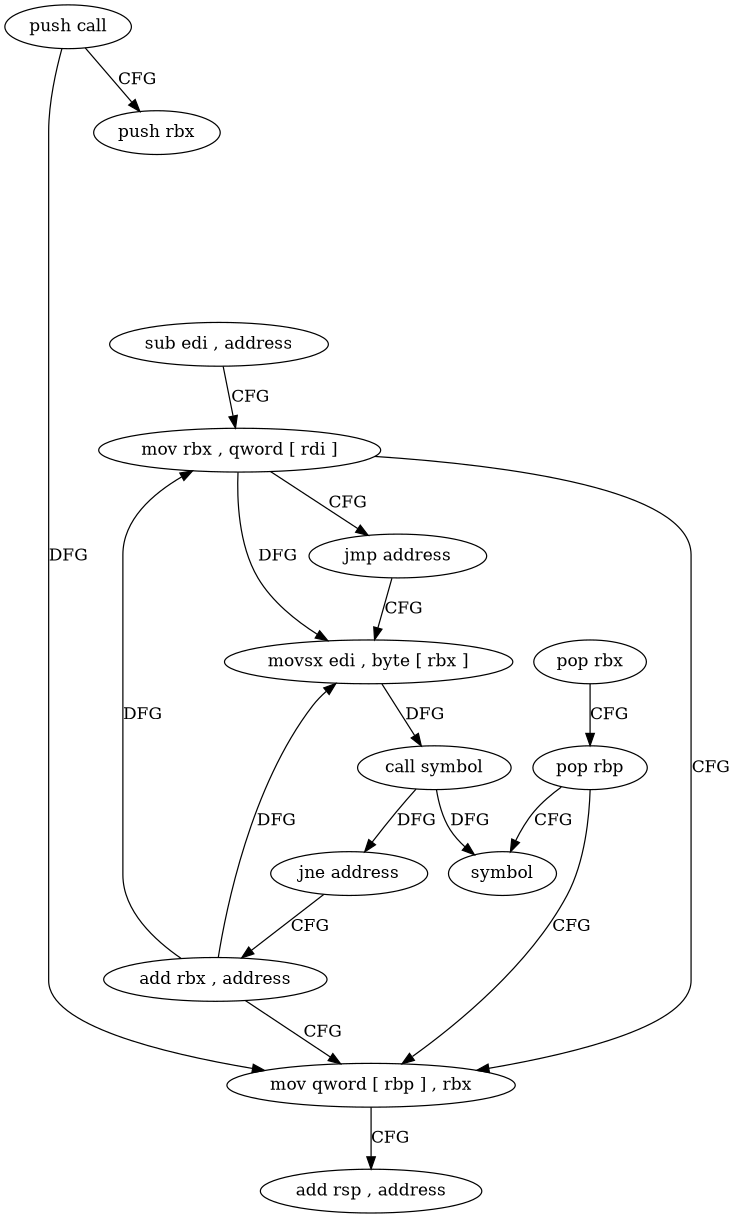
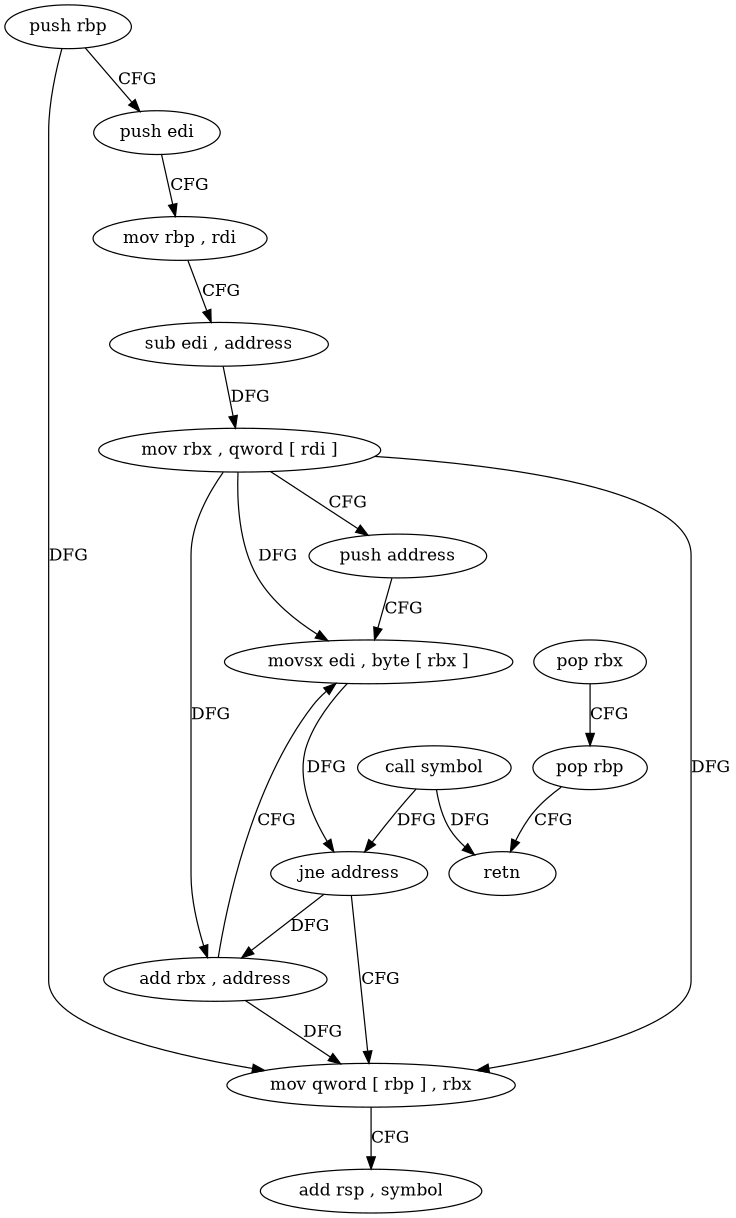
(68, 27) -> (68, 27)
(157, 133) -> (157, 133)
none -> (180, 238)
(251, 397) -> (251, 397)
(398, 556) -> (398, 556)
(398, 710) -> (304, 758)
(123, 716) -> (191, 706)
(711, 768) -> (711, 768)
(277, 821) -> (277, 821)
(502, 874) -> (502, 874)
(310, 926) -> (310, 926)
(535, 944) -> (359, 973)
(323, 1032) -> (323, 1032)
(371, 1191) -> (371, 1191)
